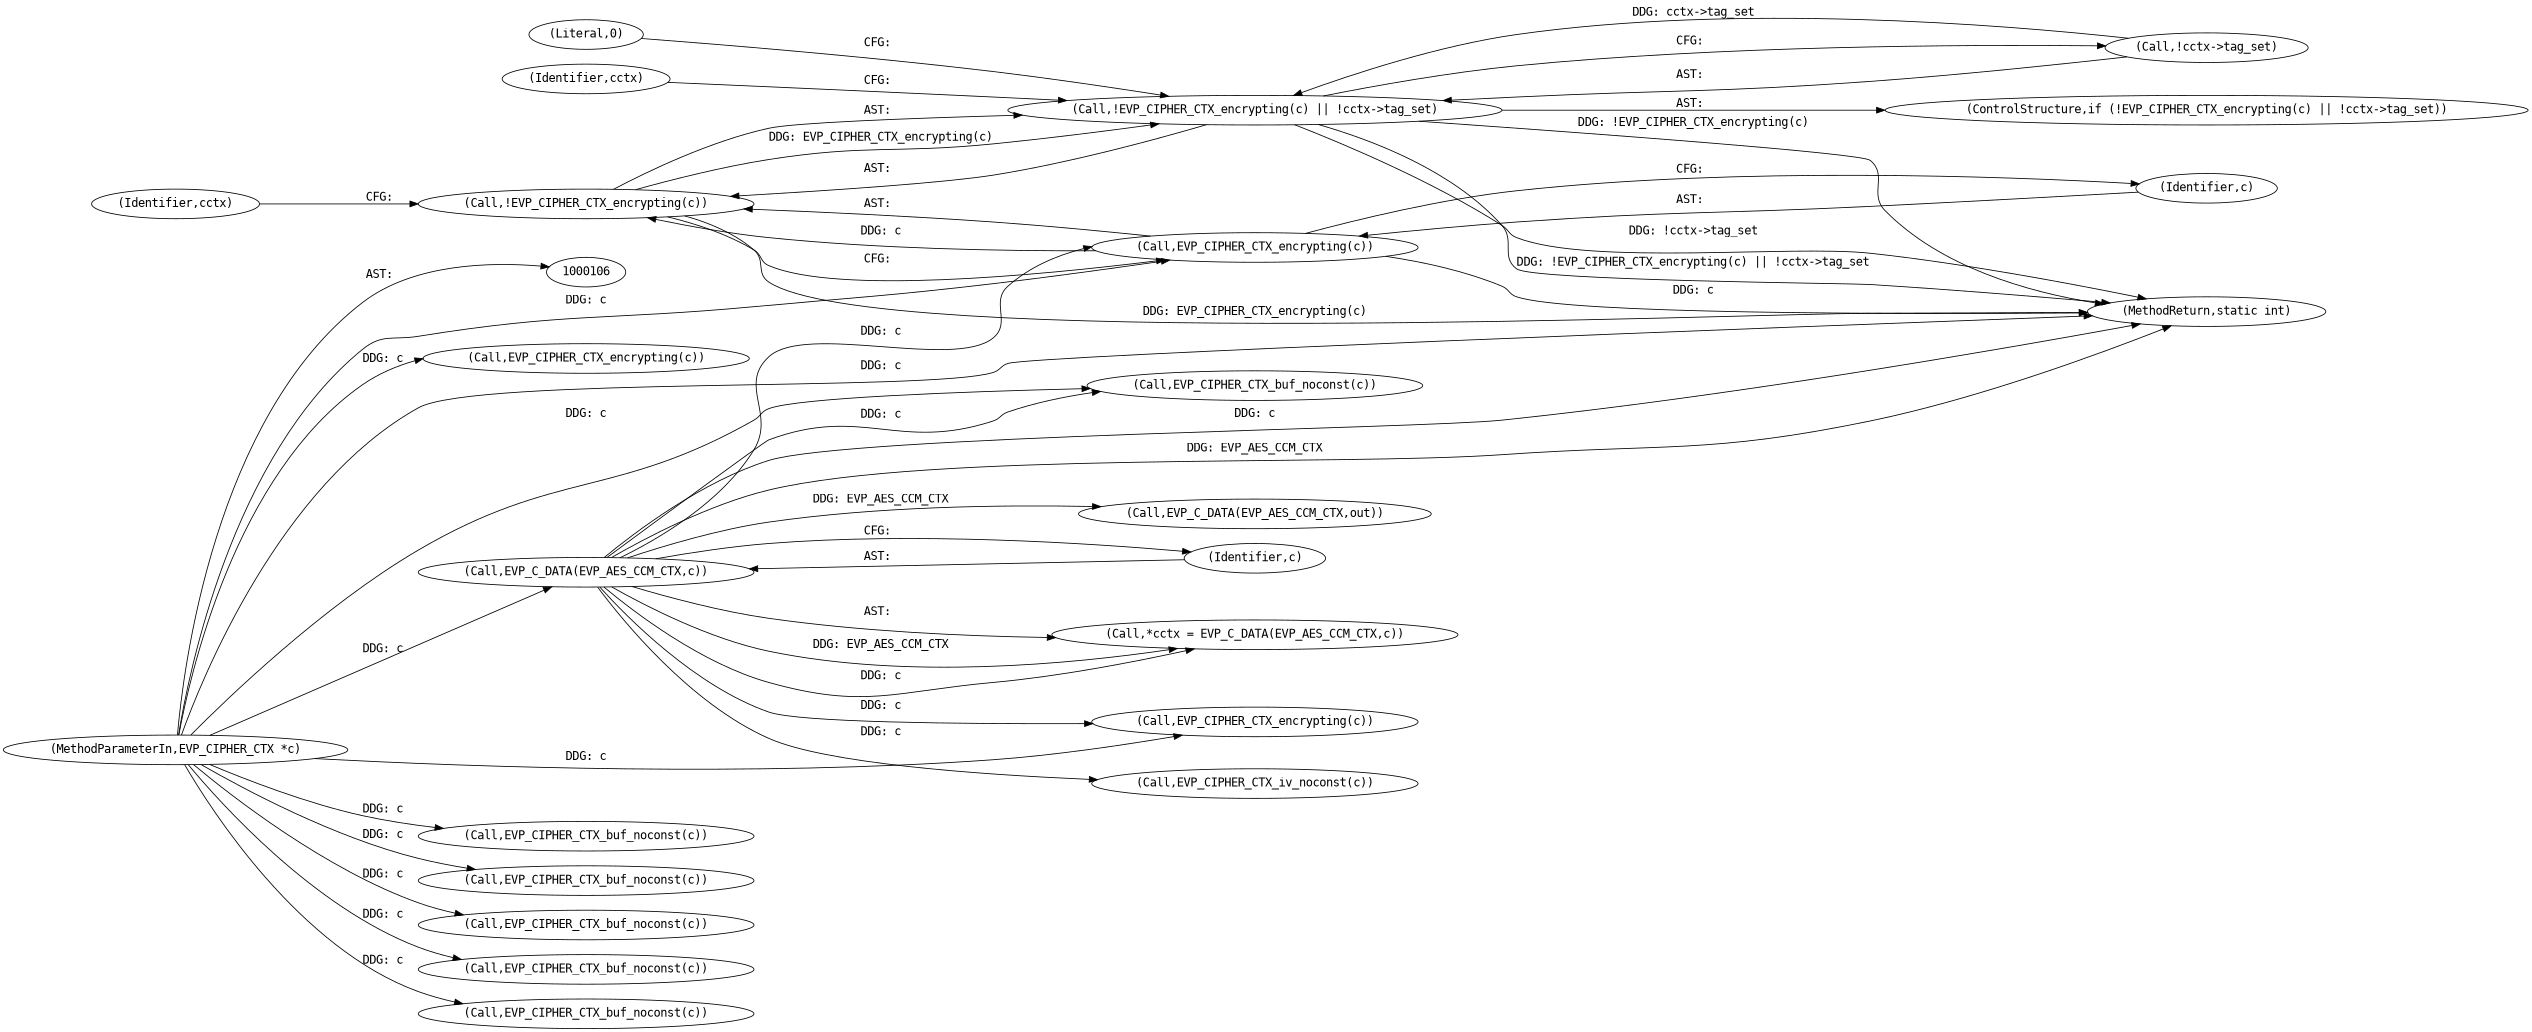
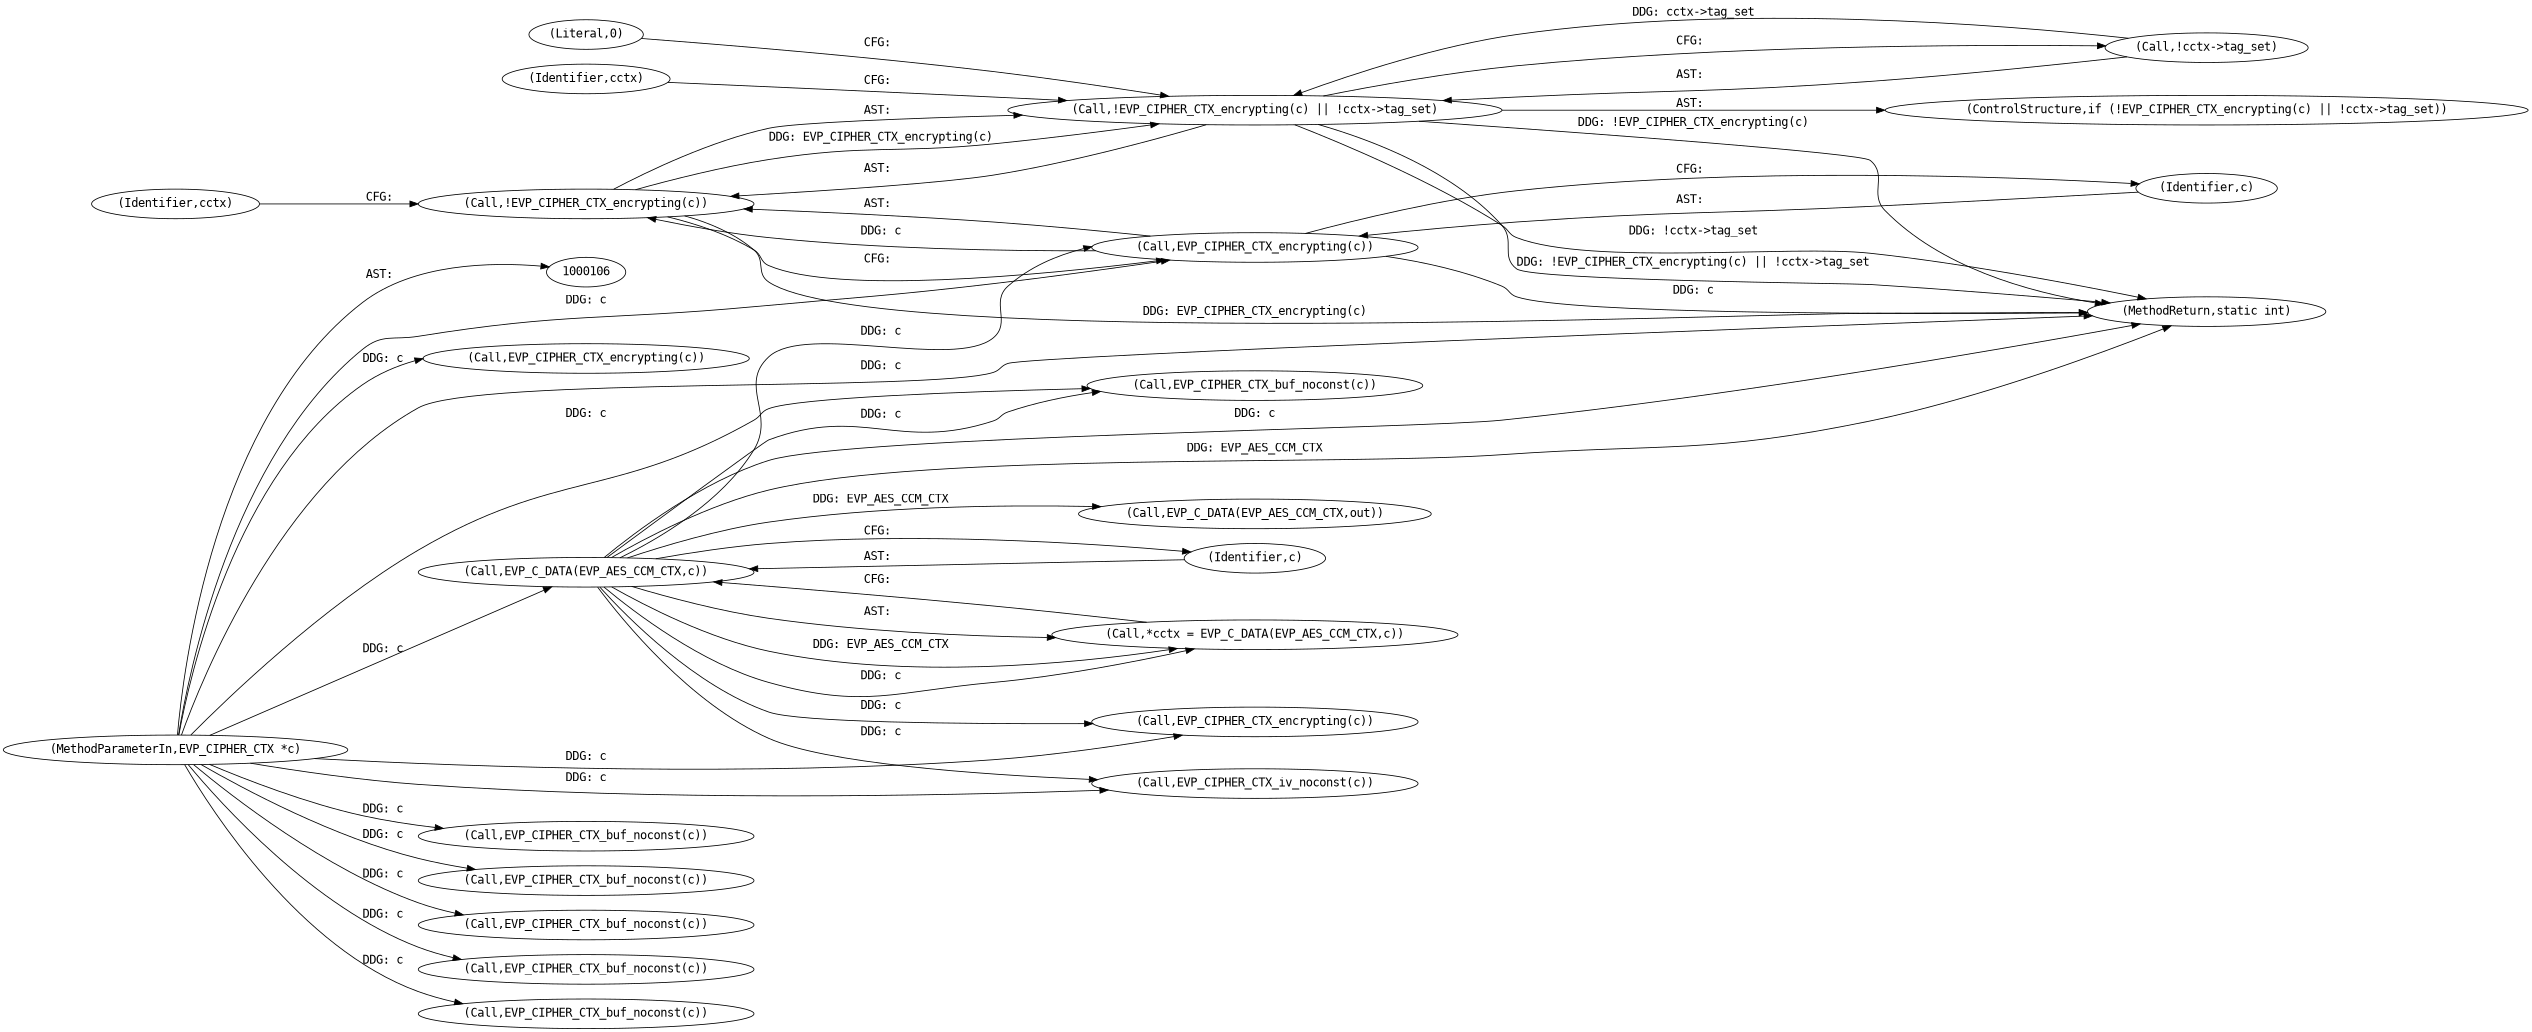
none -> (935, 600)
none -> (674, 795)
